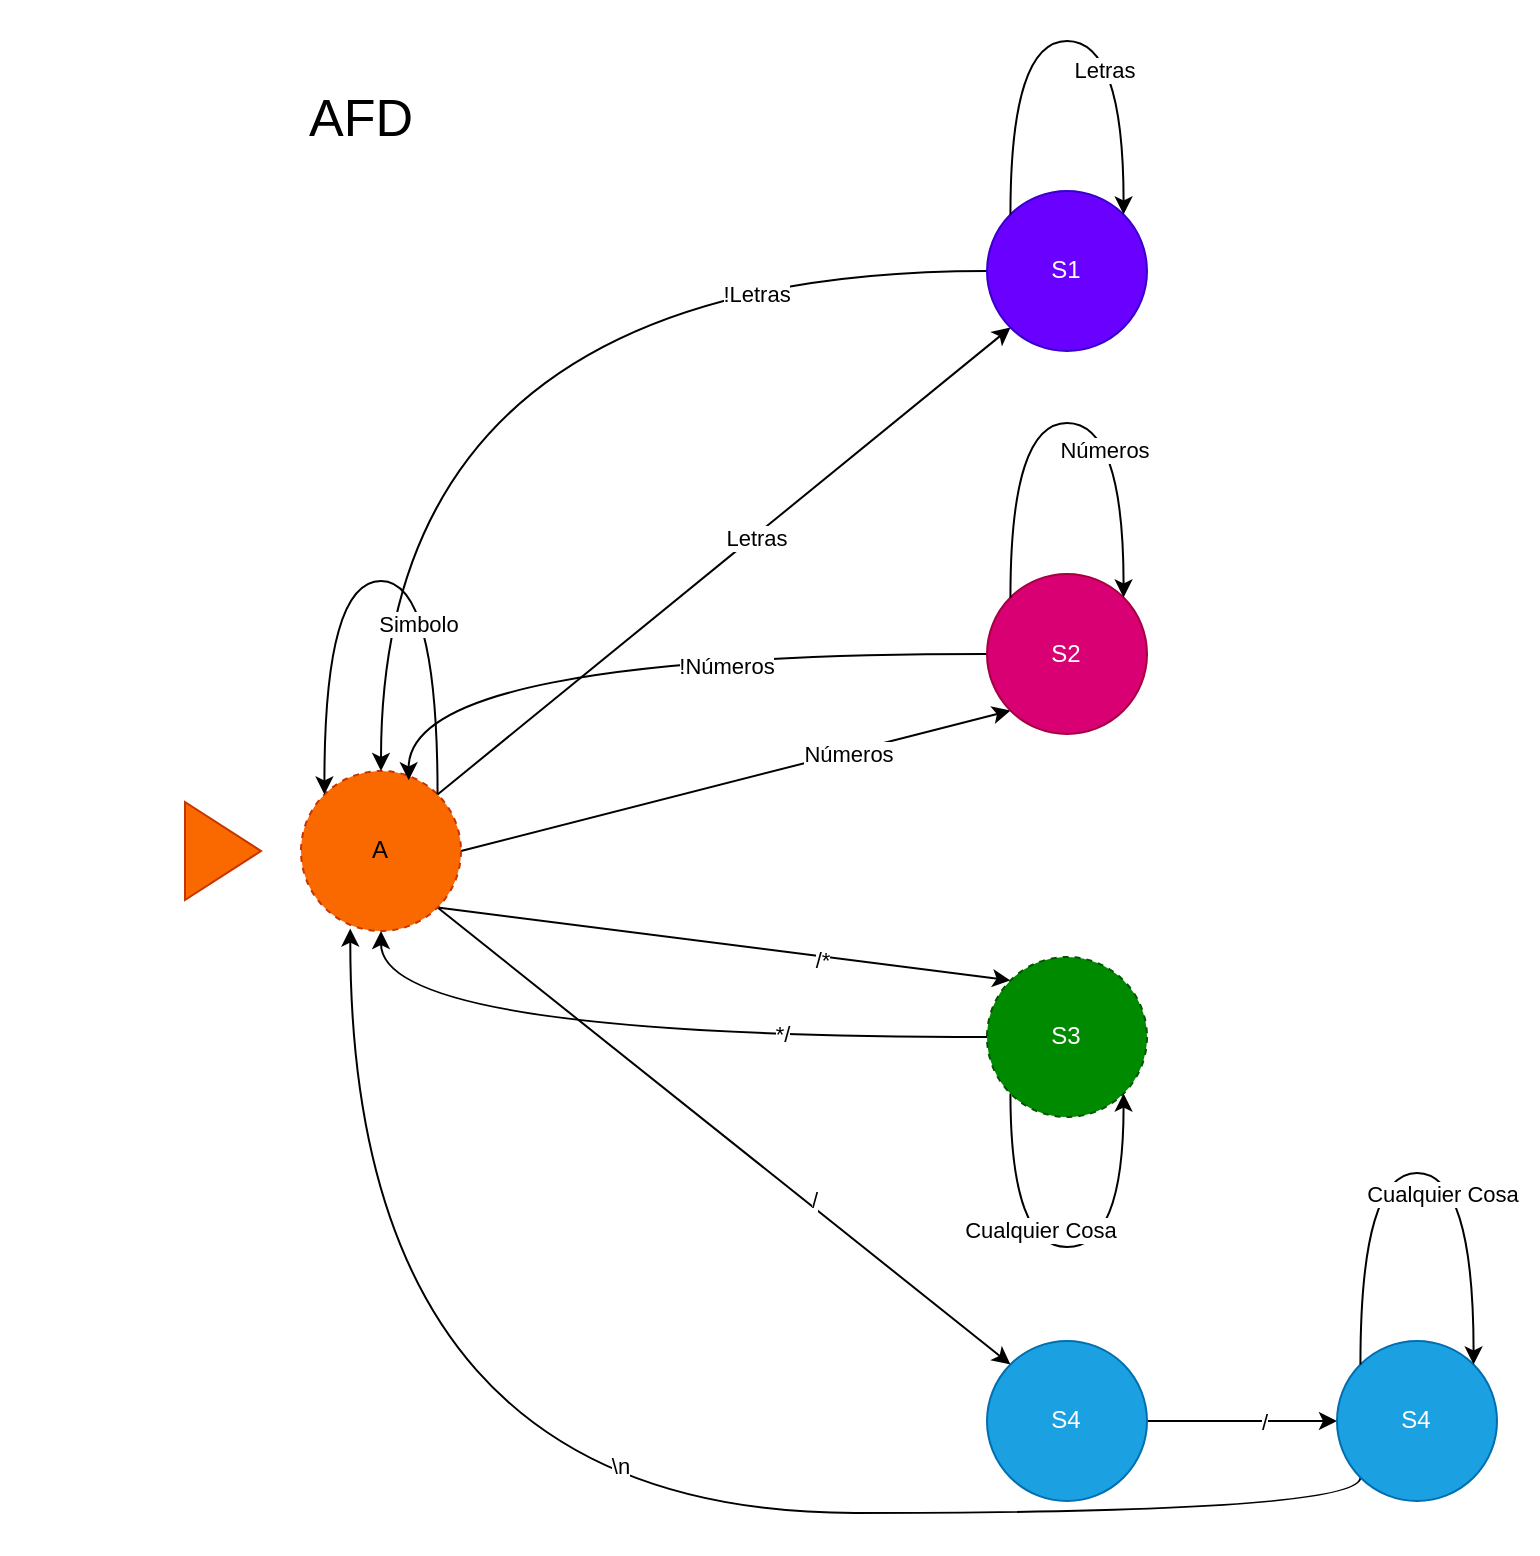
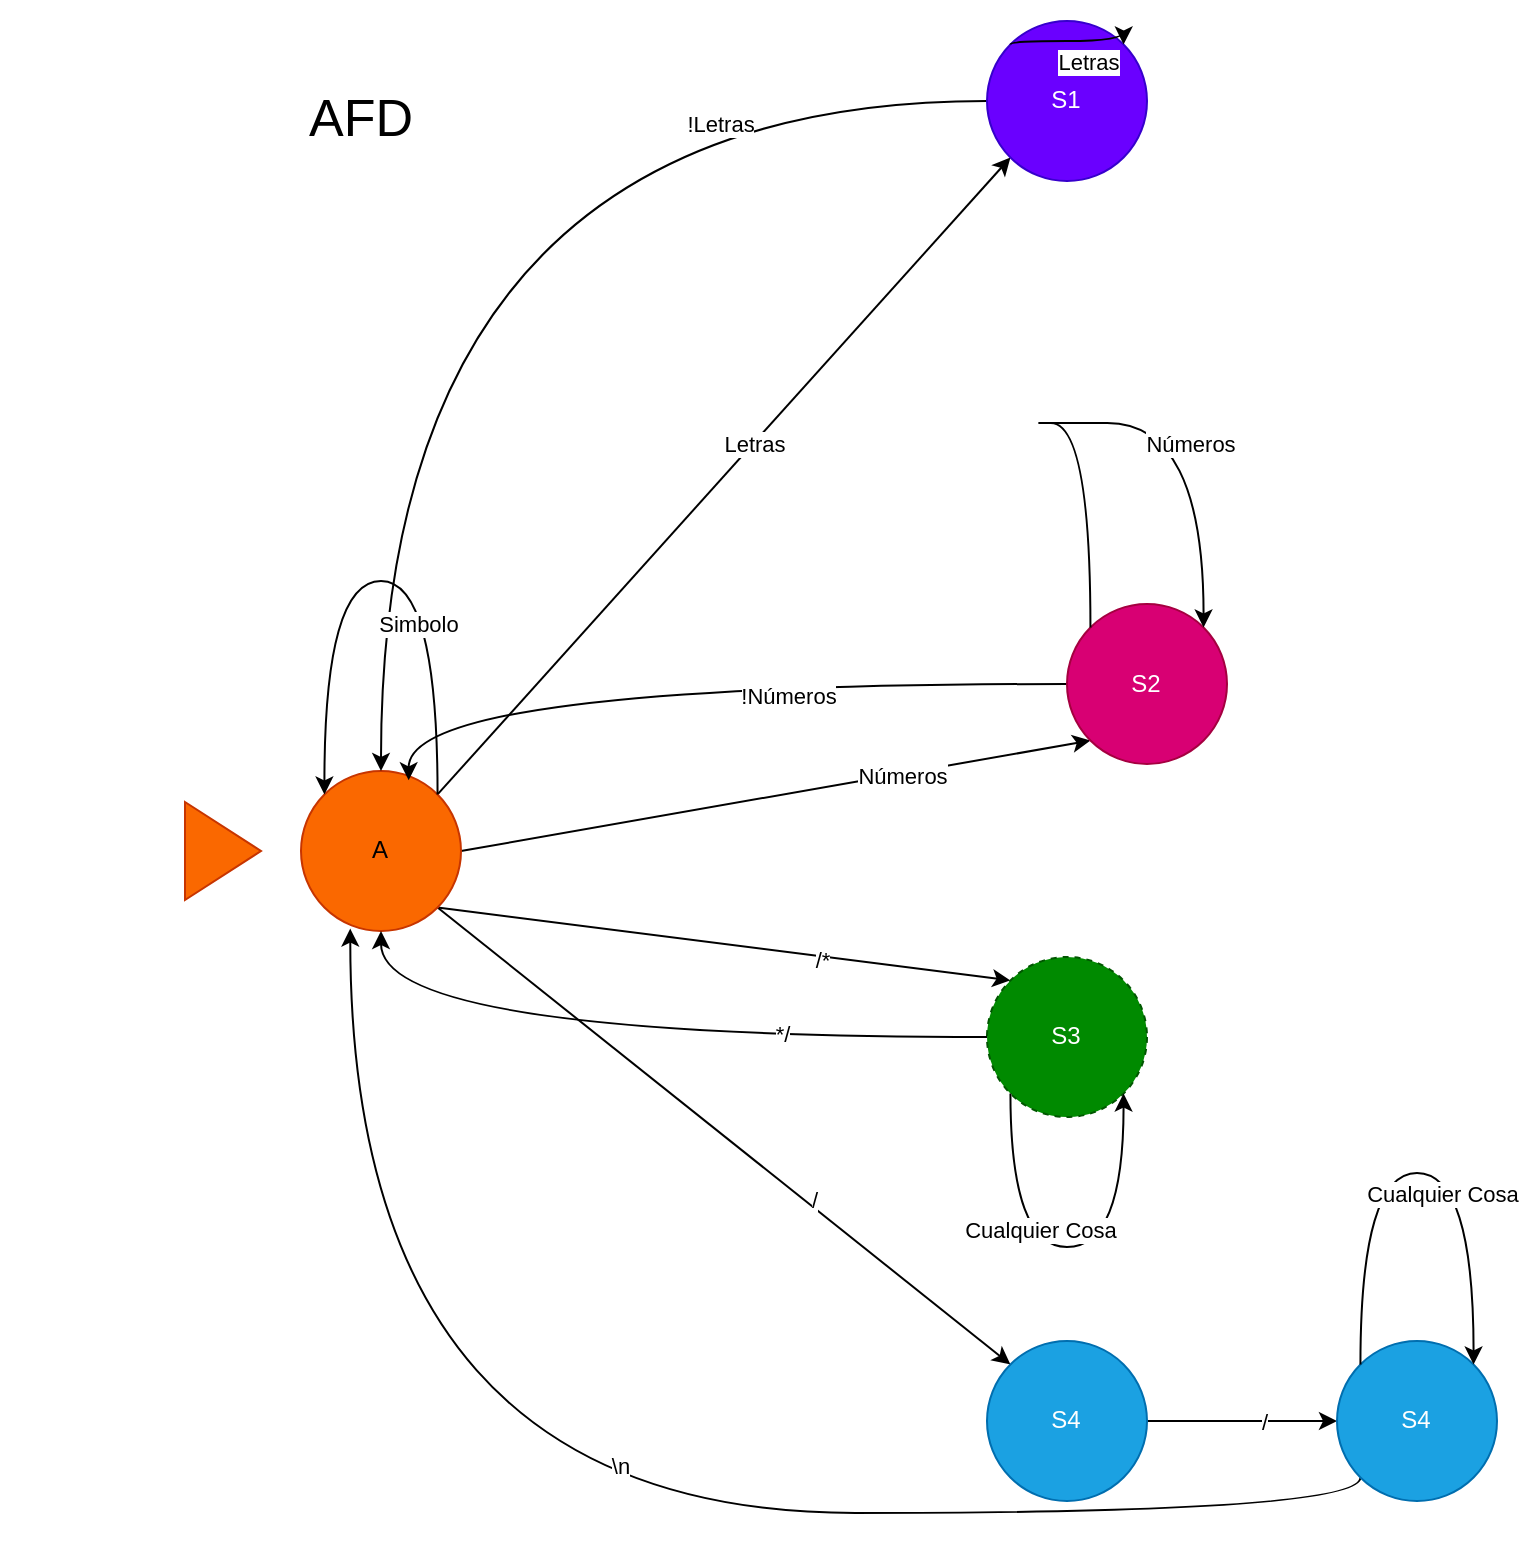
(1067, 271) -> (1067, 101)
(1067, 654) -> (1147, 684)
(381, 851) -> (381, 851)
